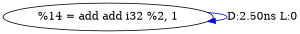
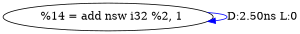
(108, 17) -> (108, 17)
